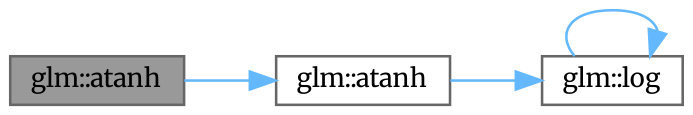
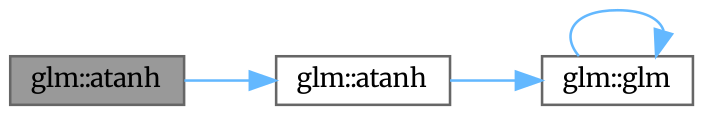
(612, 81) -> (618, 81)
